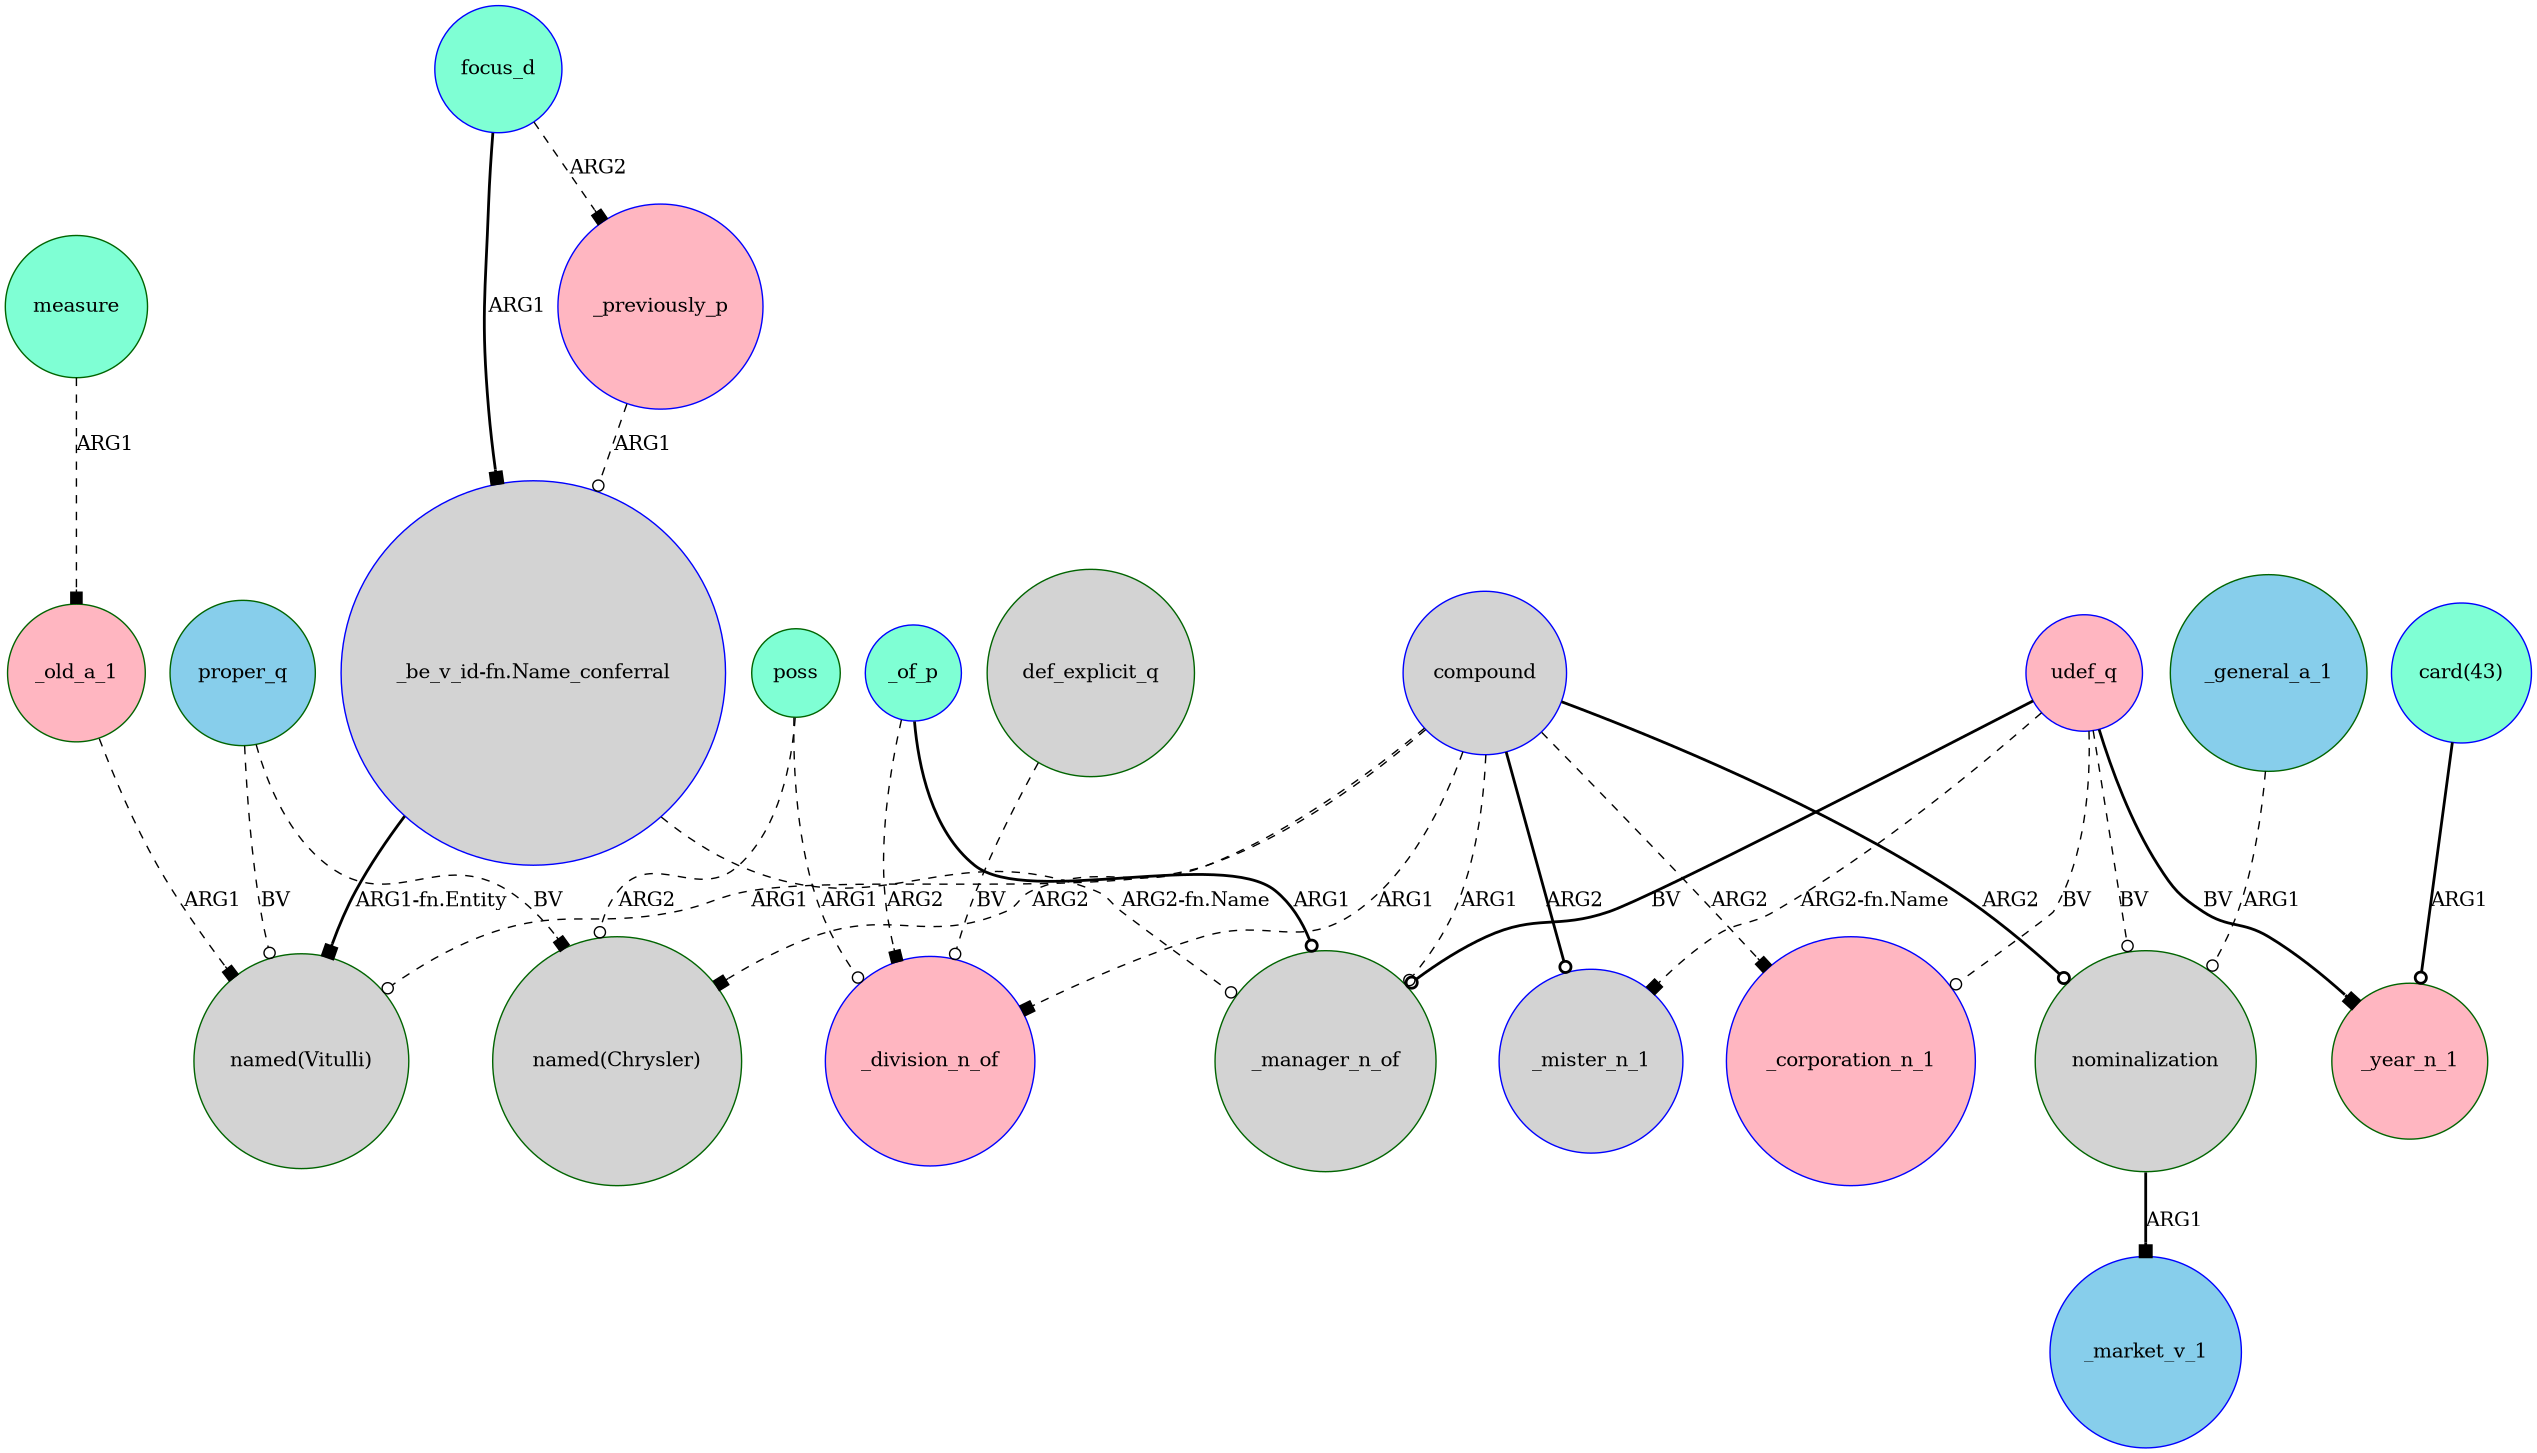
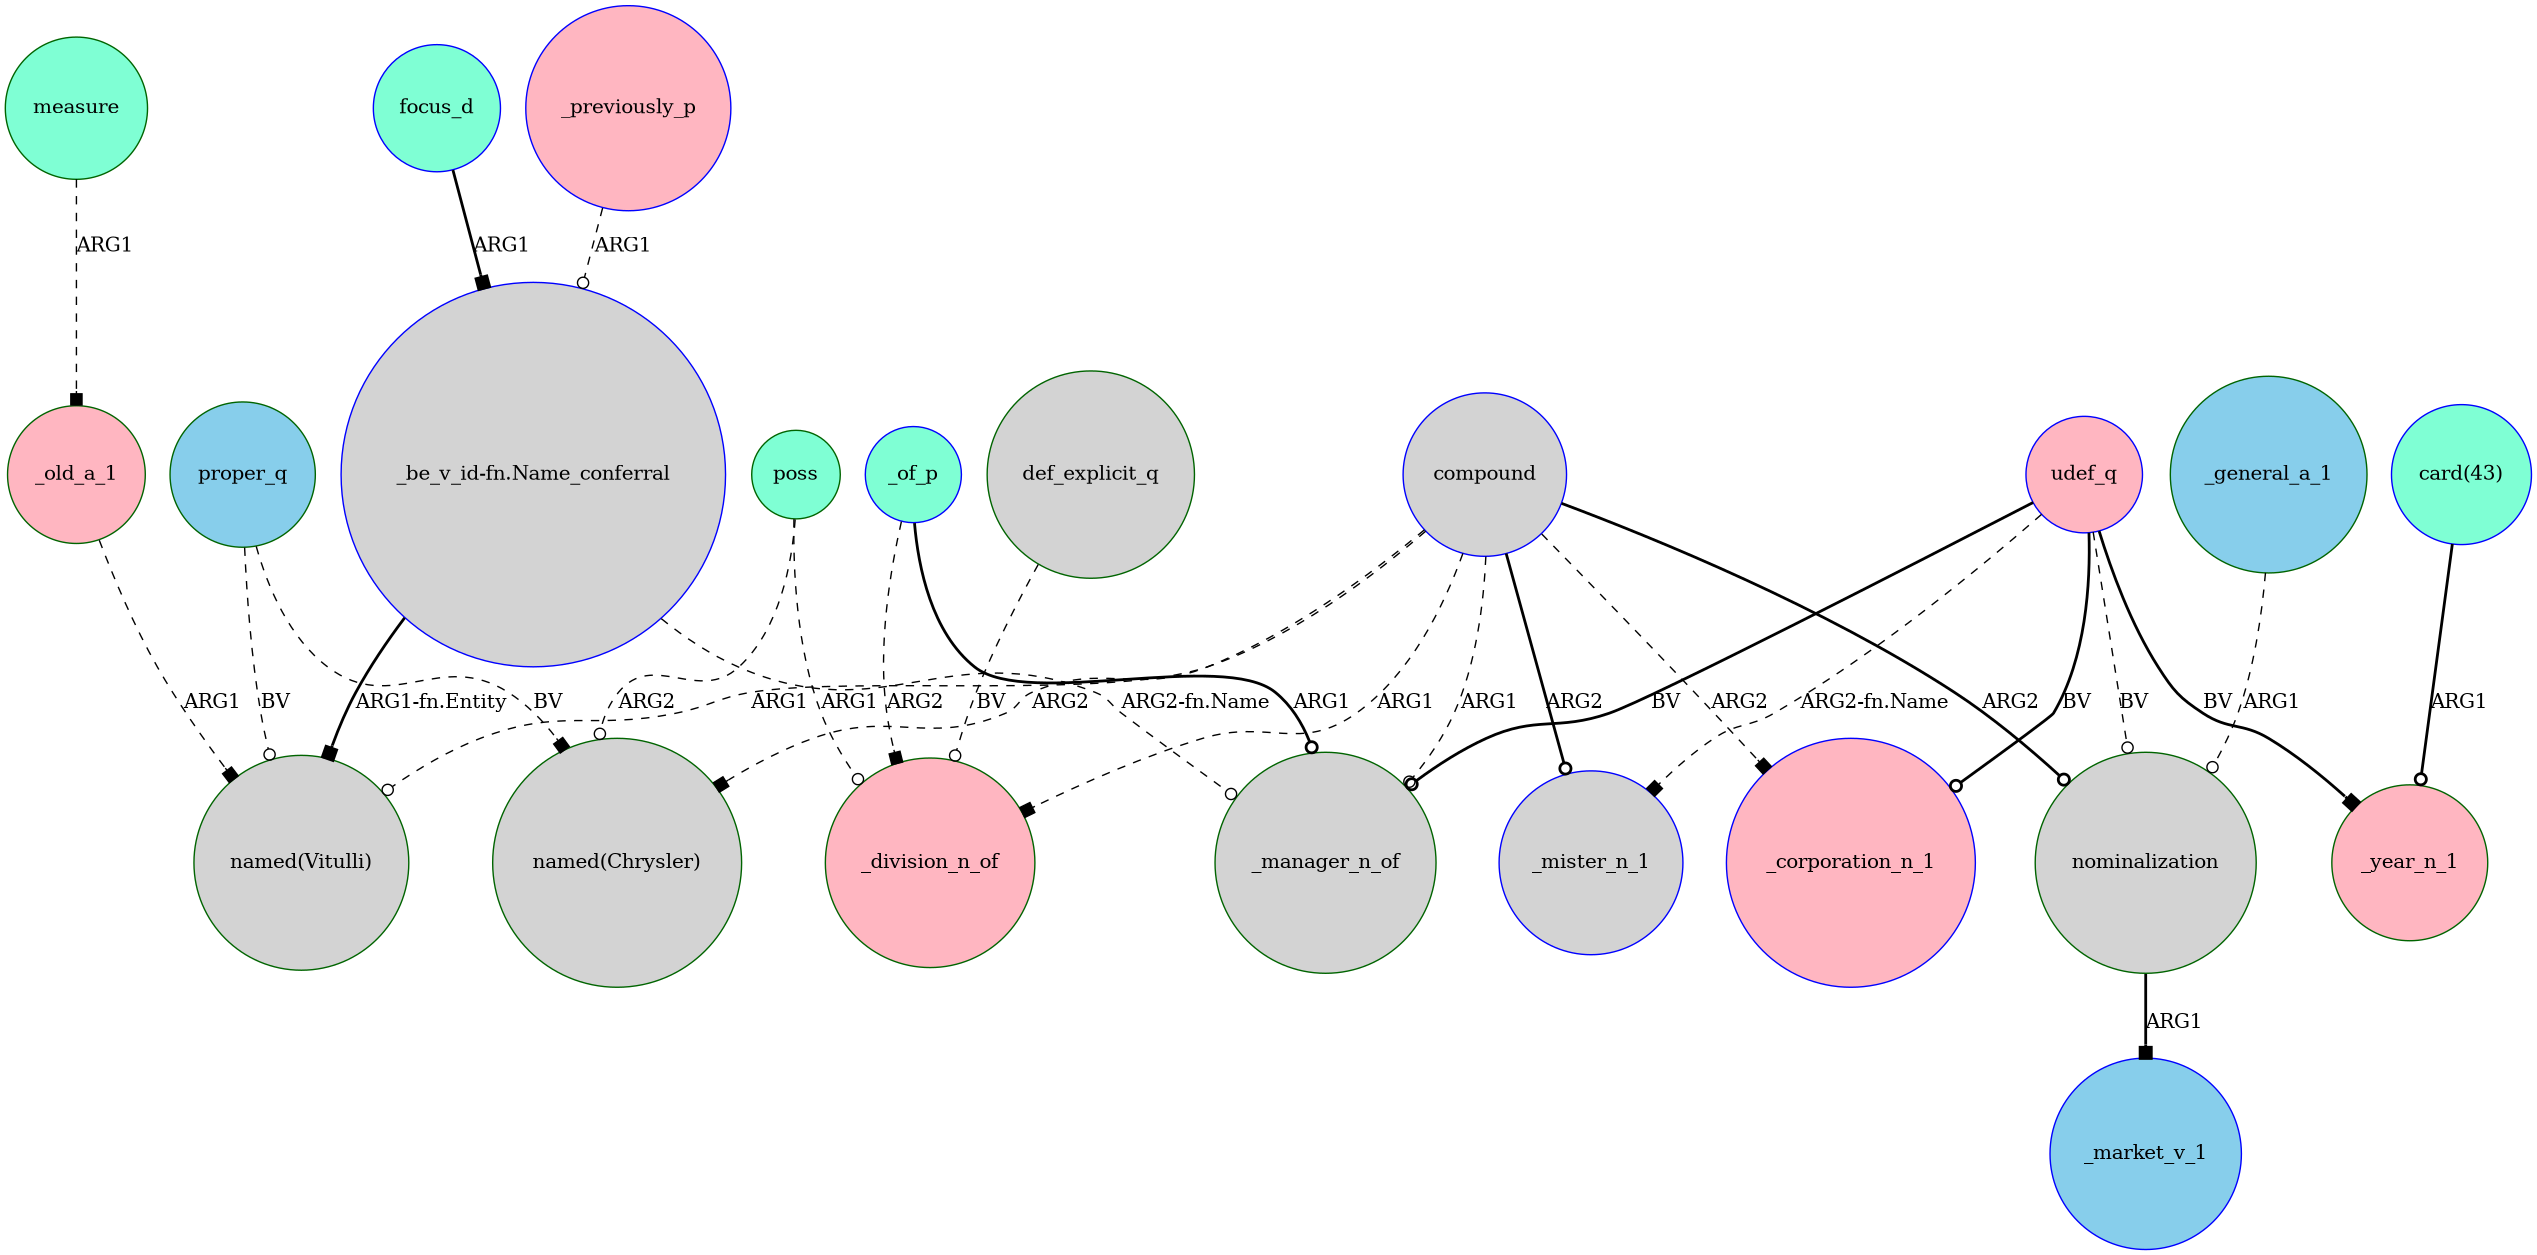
(564, 166) -> none
(2068, 880) -> (2068, 681)
(930, 1061) -> (930, 863)
